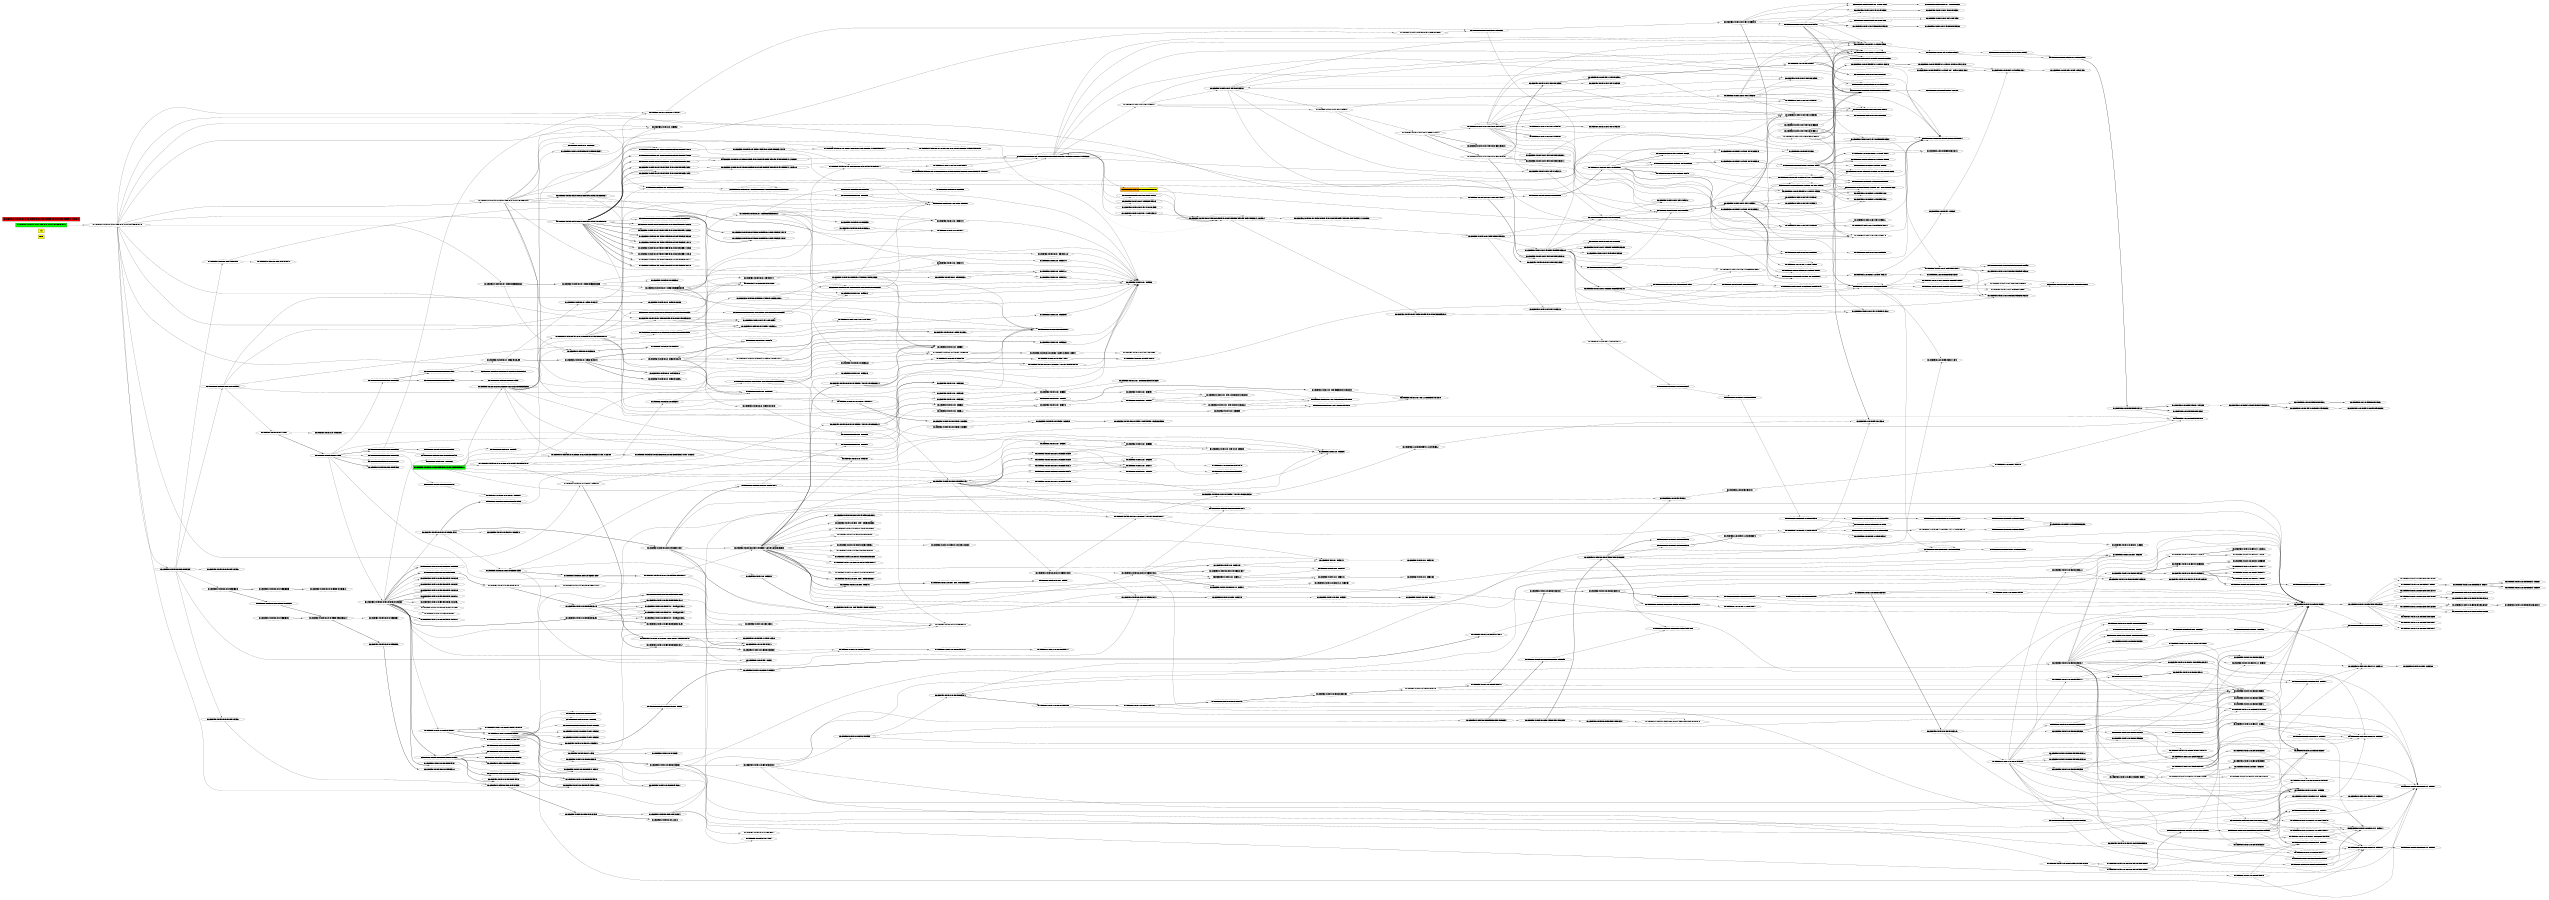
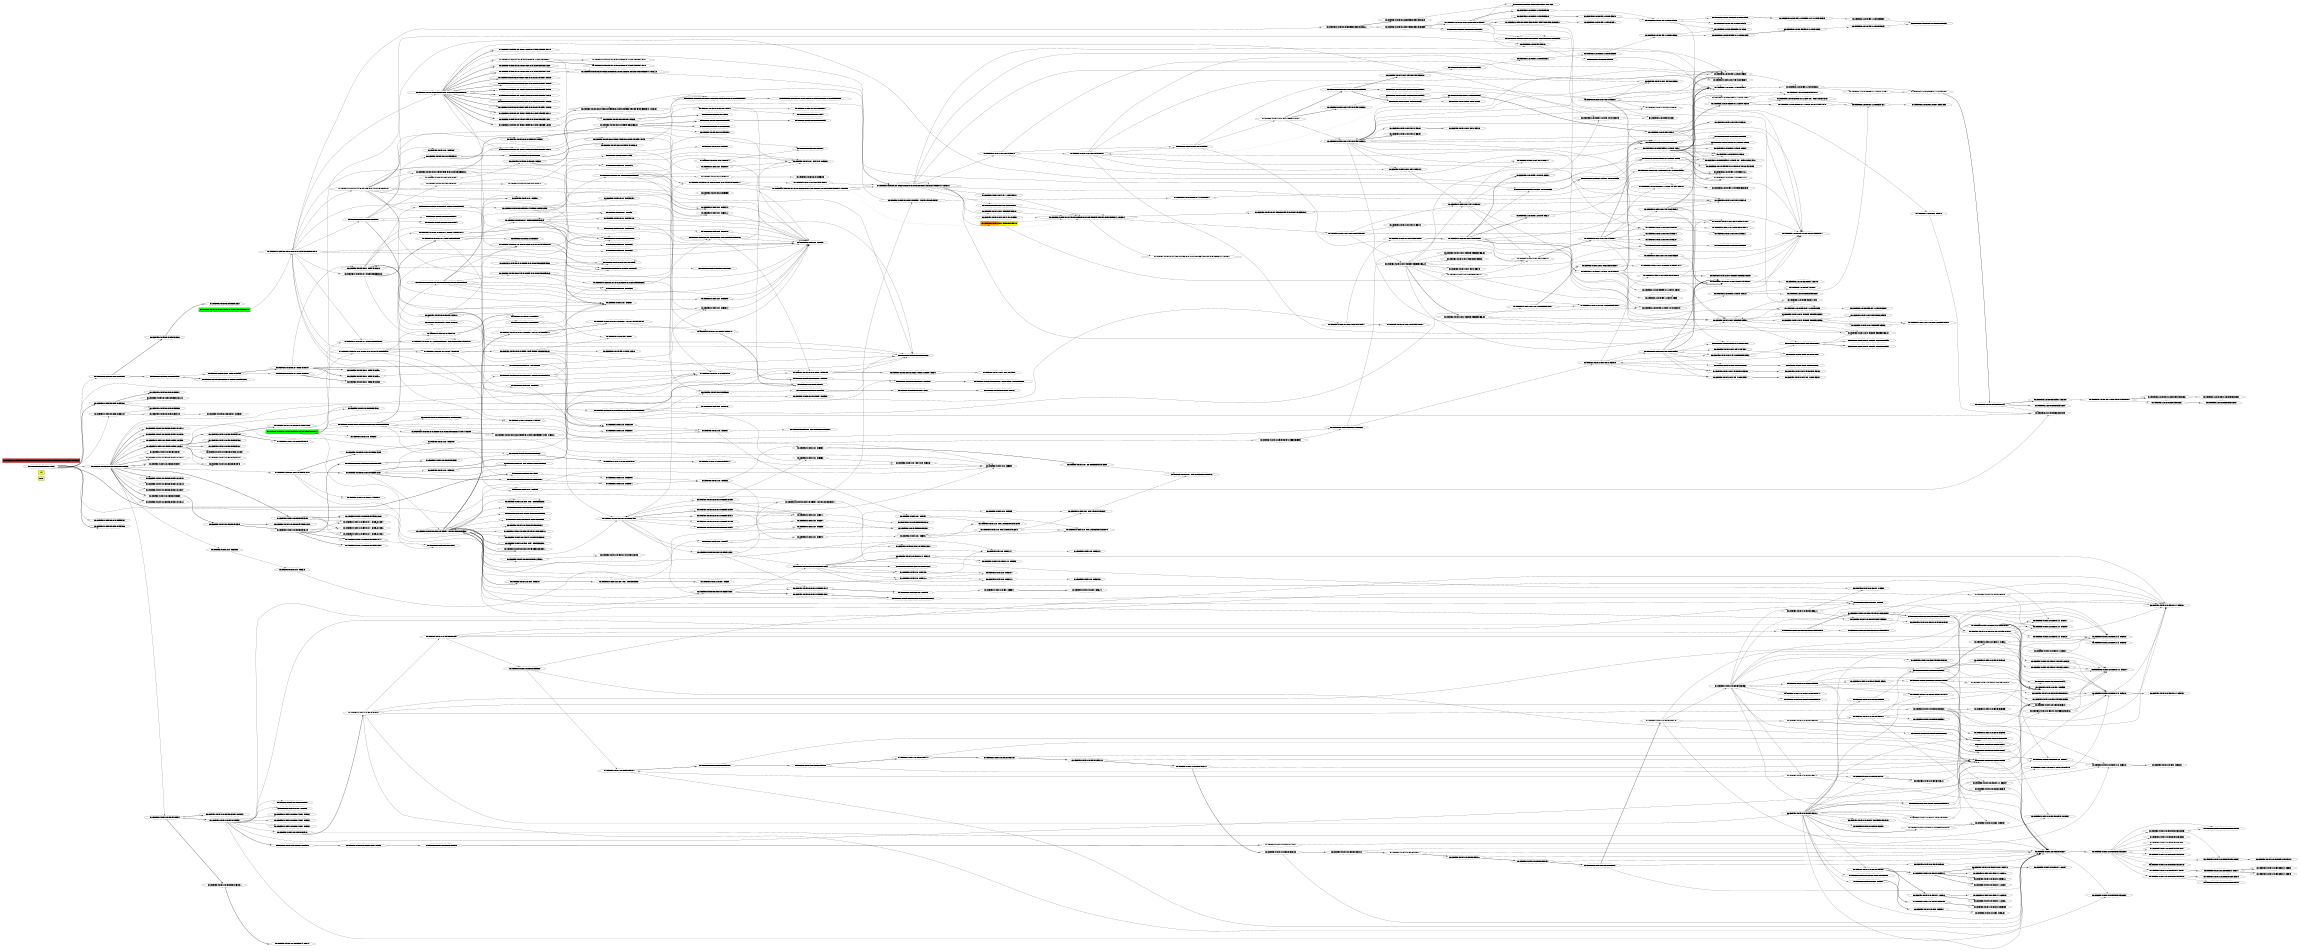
none -> (441, 217)
none -> (165, 408)
(300, 444) -> (279, 507)
(1227, 577) -> (913, 578)
(298, 618) -> (669, 126)
none -> (1929, 828)
